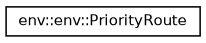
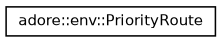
(103, 21) -> (111, 21)
